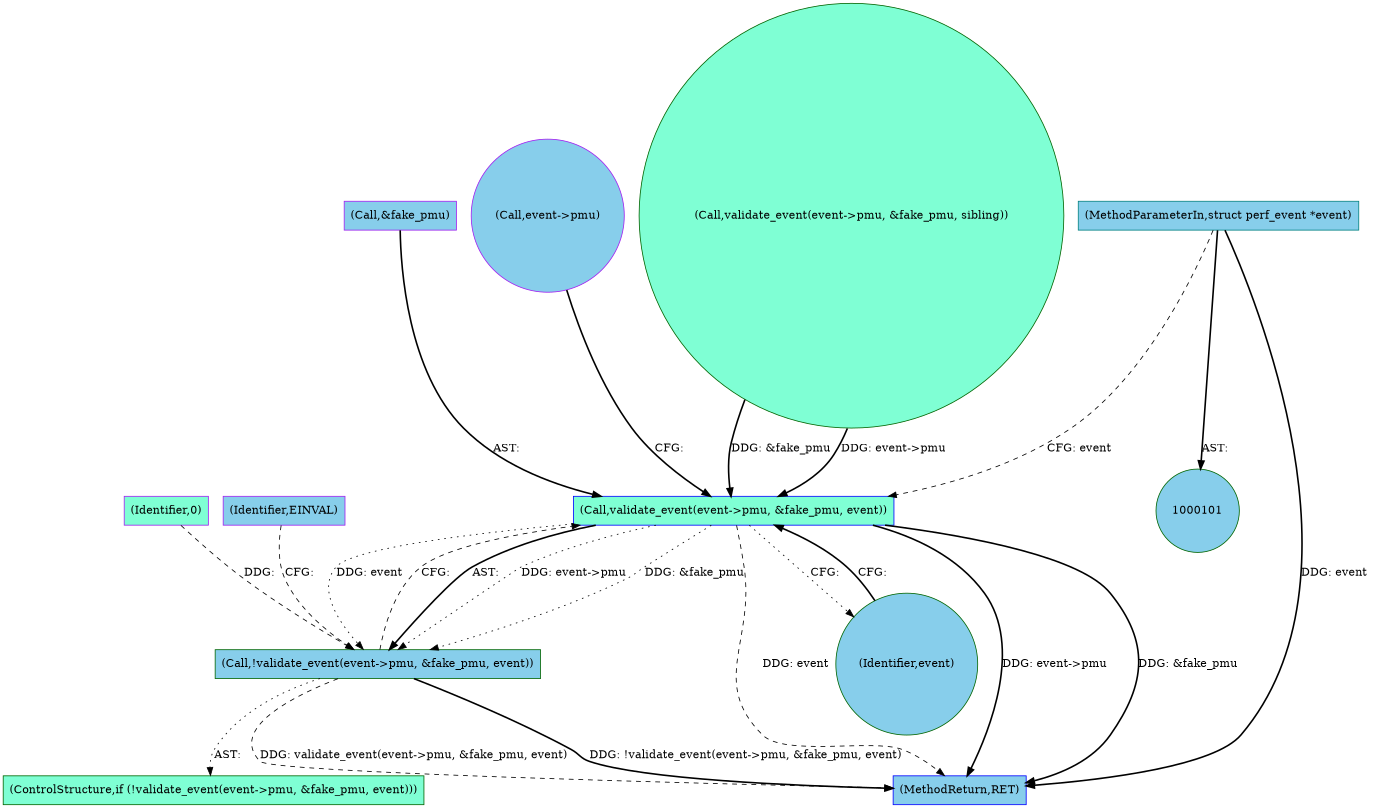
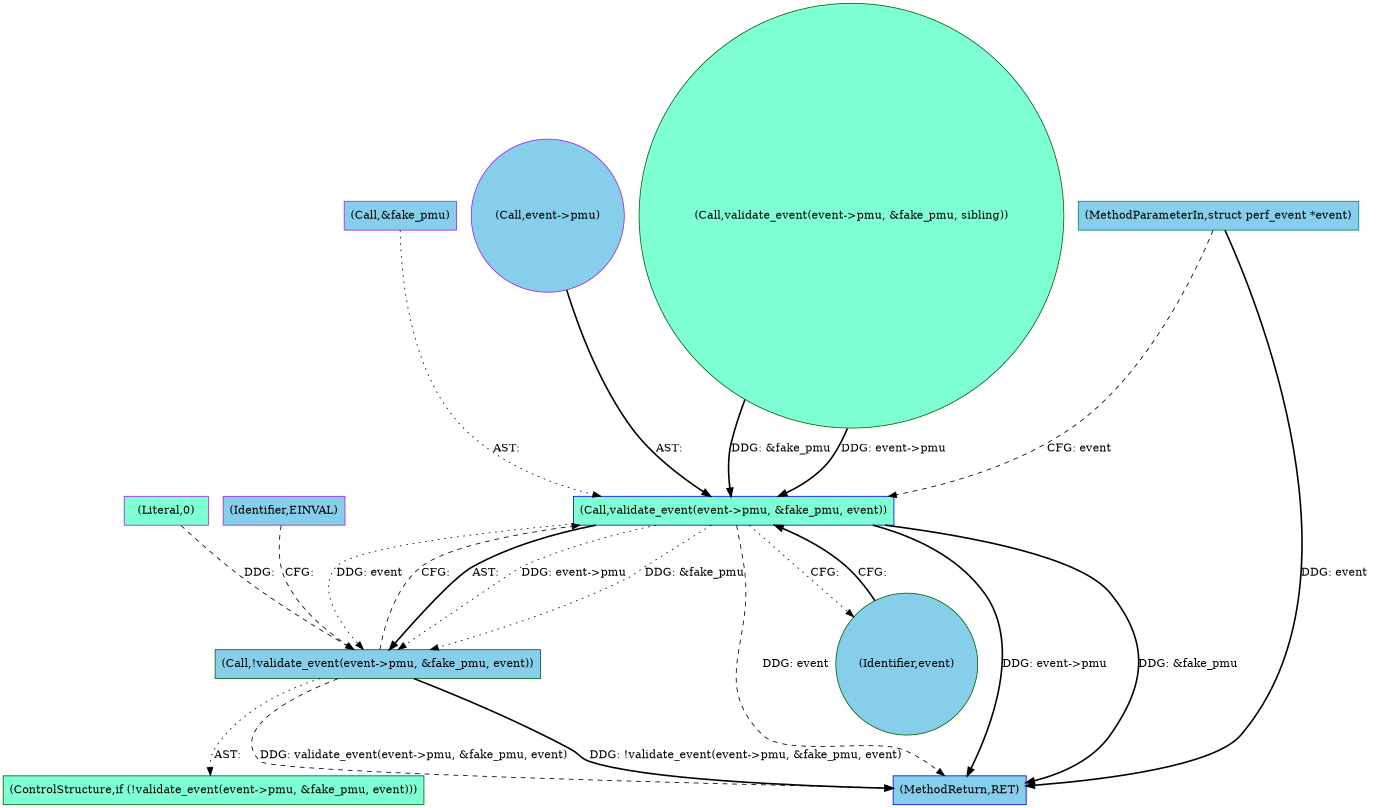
(443, 403) -> (443, 403)
(671, 449) -> (671, 449)
(166, 511) -> (166, 511)
(1198, 511) -> none
